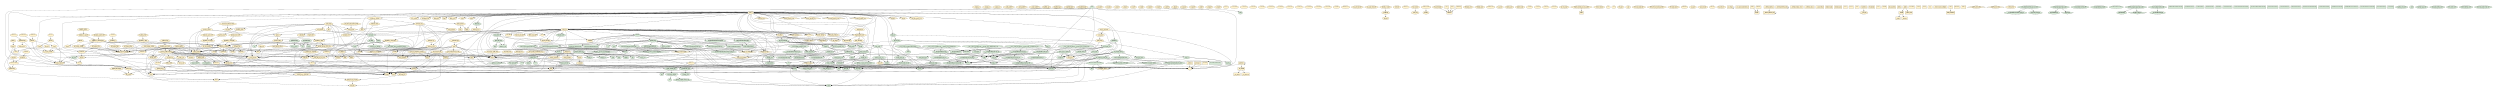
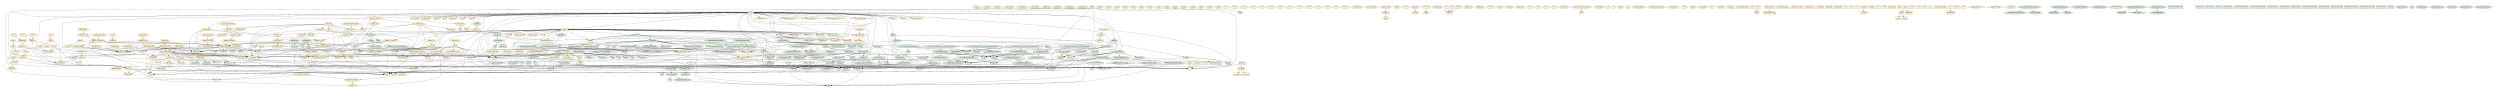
(2189, 7) -> none
